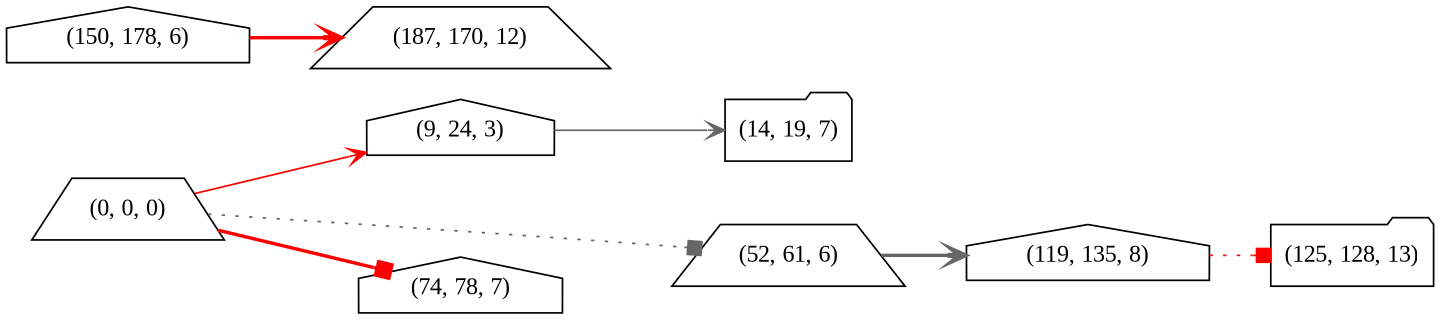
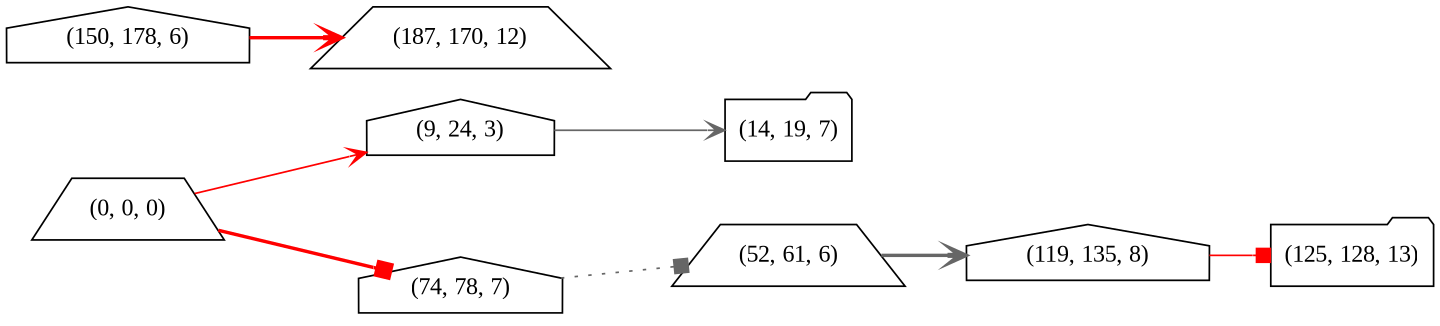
(446, 230) -> (616, 273)
(1231, 255) -> (1231, 255)
